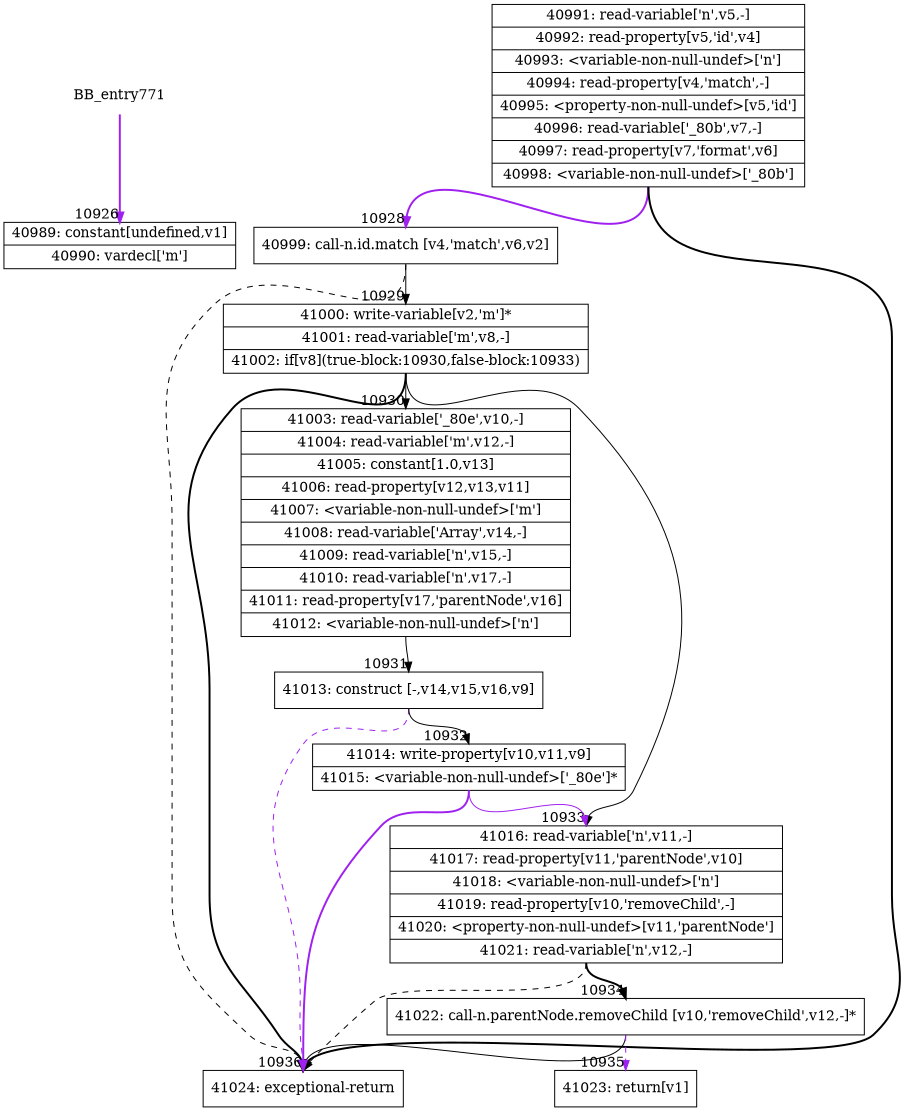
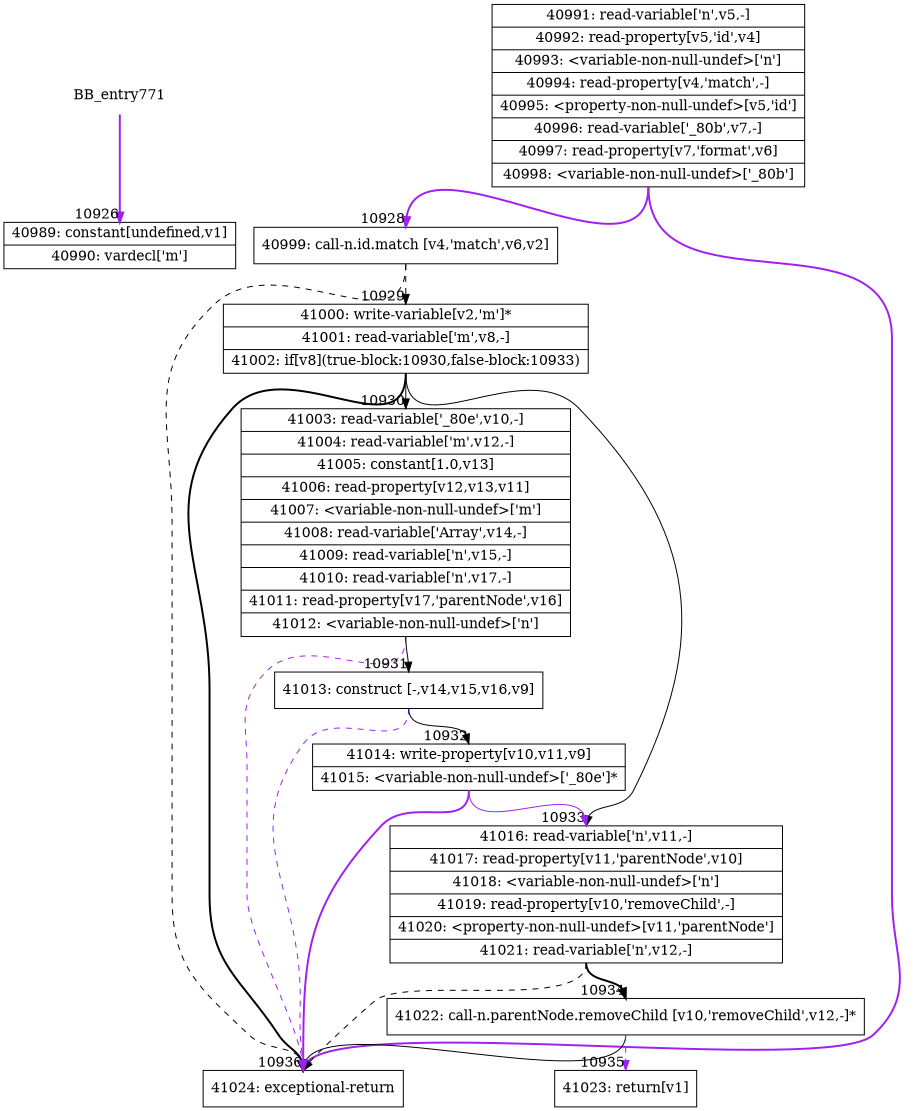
(406, 279) -> (406, 279)
none -> (247, 787)
(892, 816) -> (892, 816)
